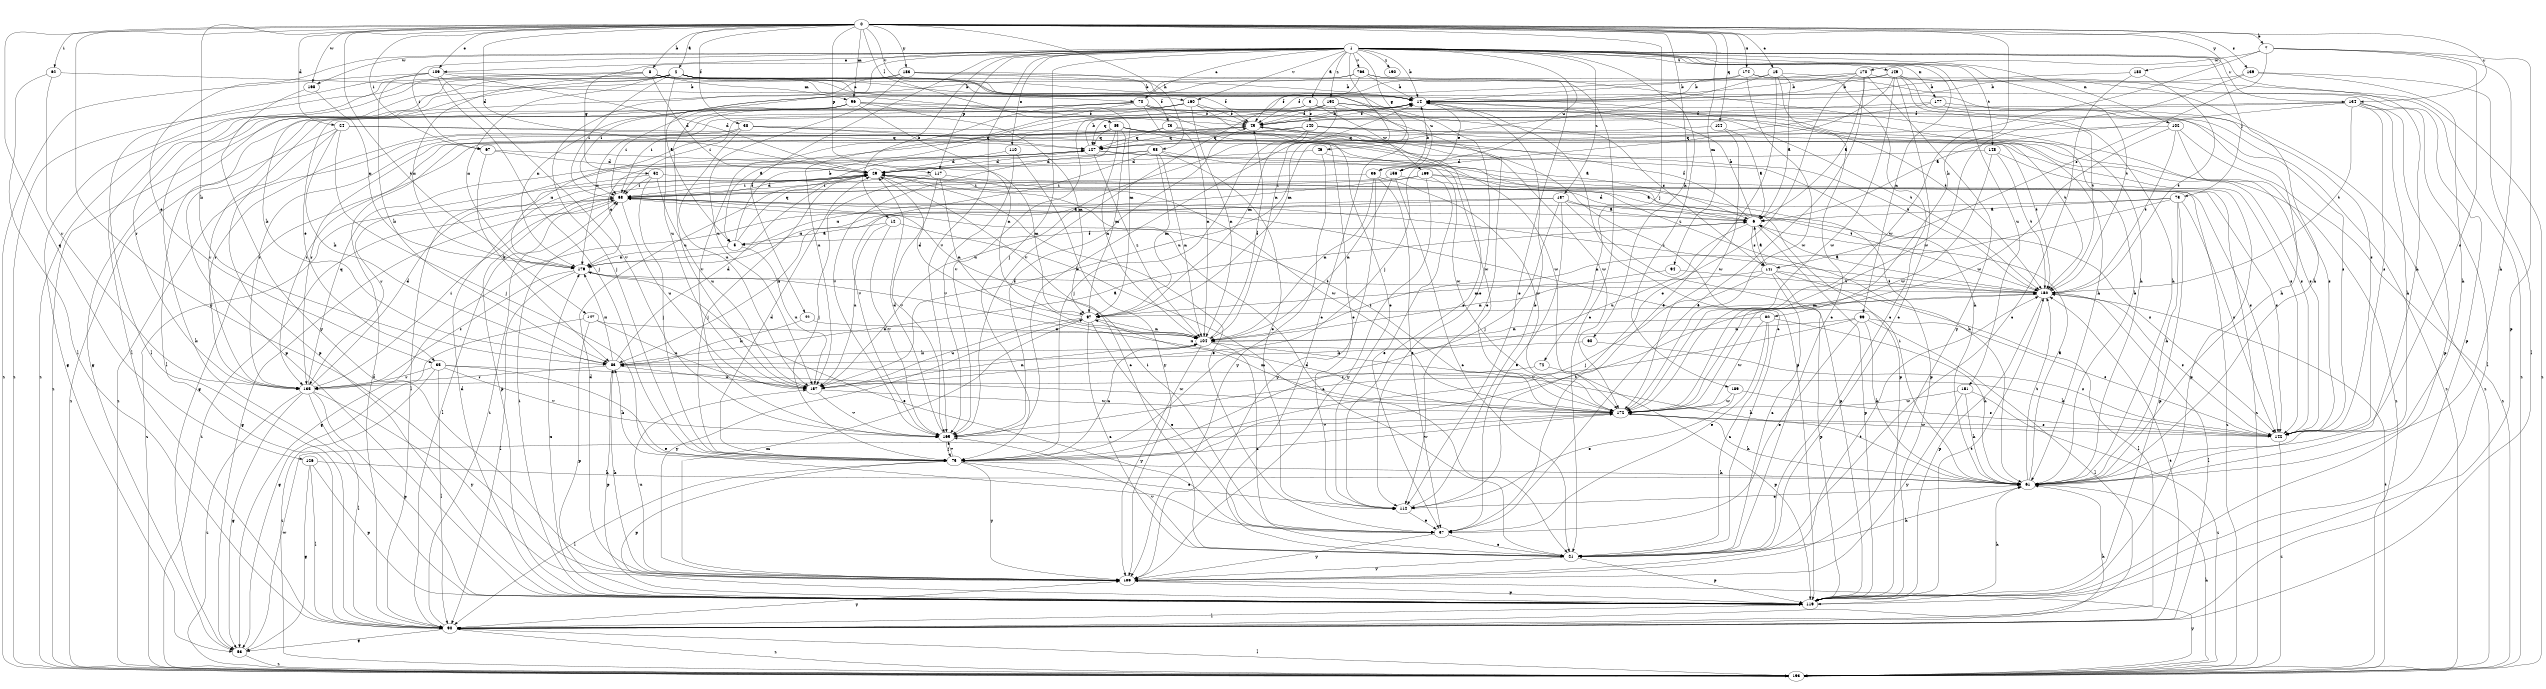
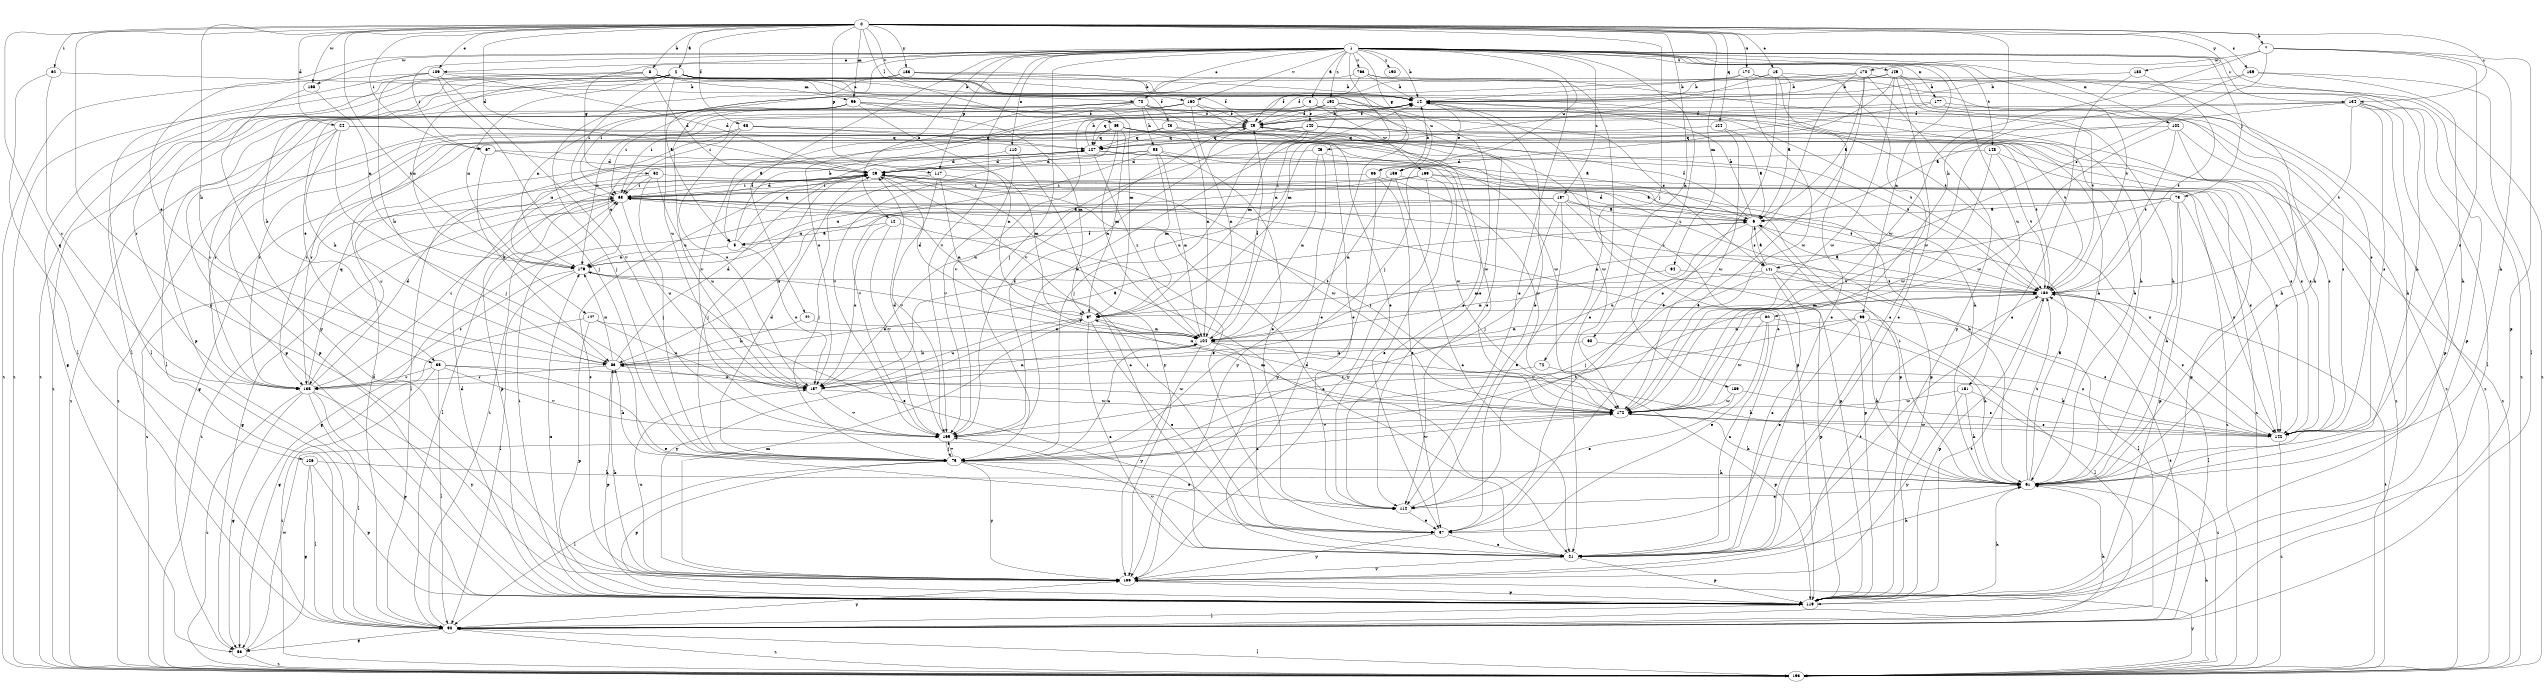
(1056, 47) -> (1146, 125)
(532, 105) -> none
(712, 173) -> none
(1308, 271) -> (1289, 261)
(196, 341) -> (196, 341)
(591, 377) -> (591, 377)
